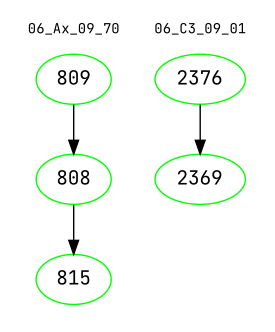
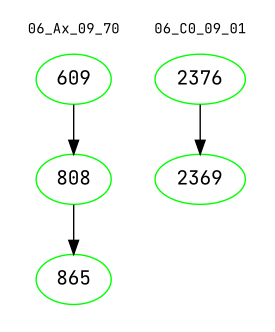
(201, 30) -> (201, 30)
(74, 79) -> (74, 79)
(74, 279) -> (74, 279)
